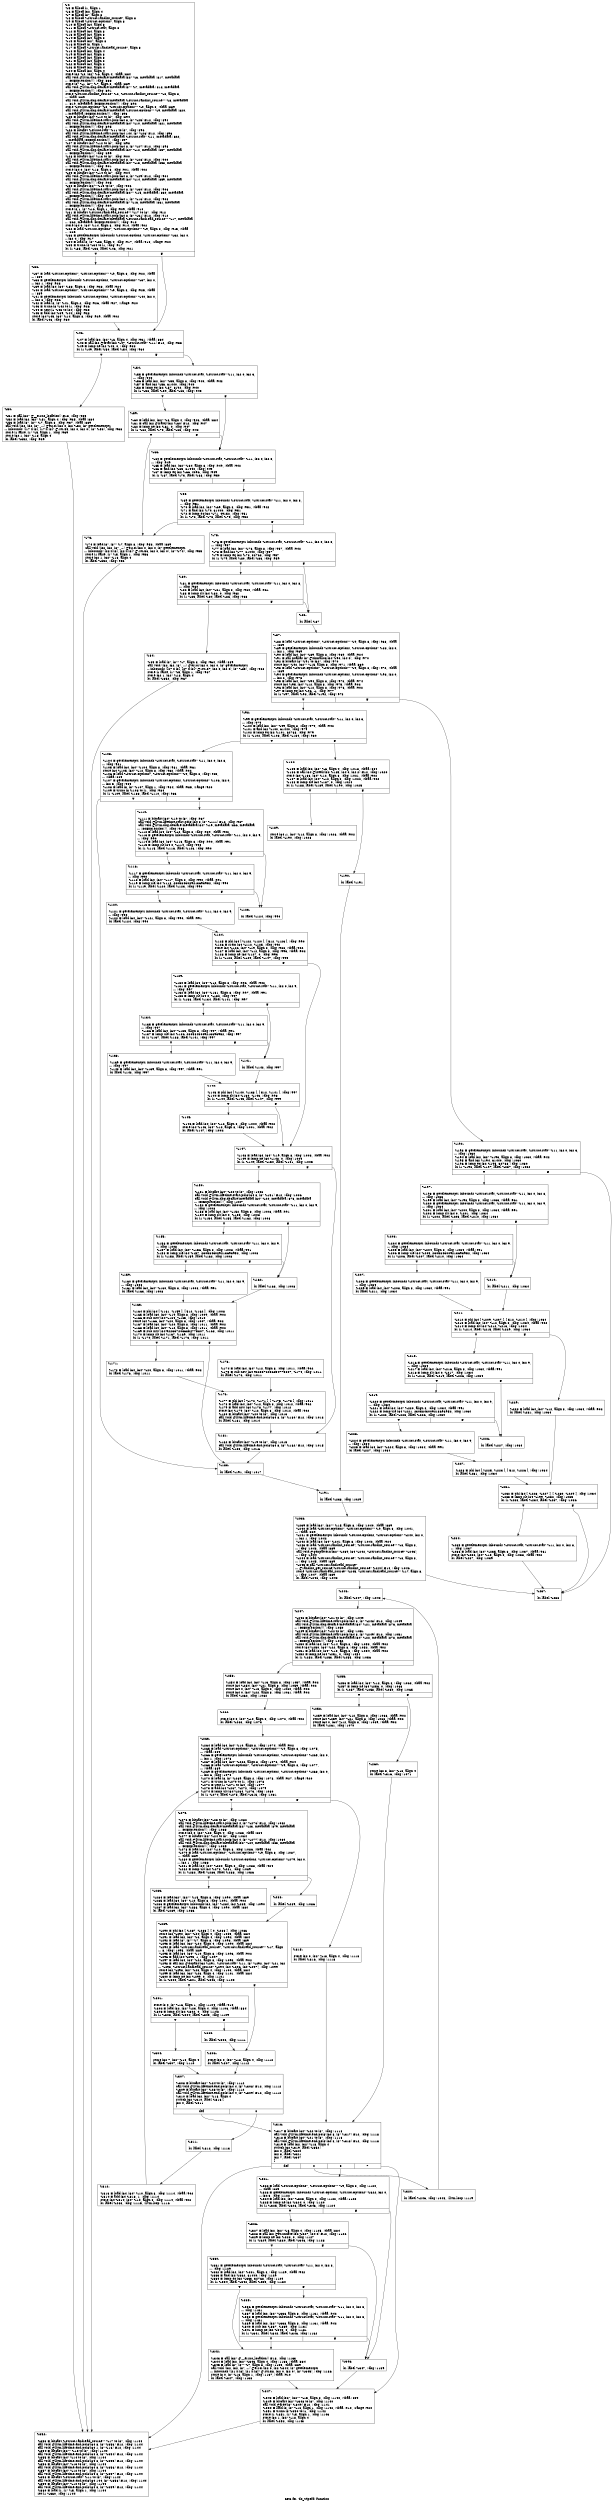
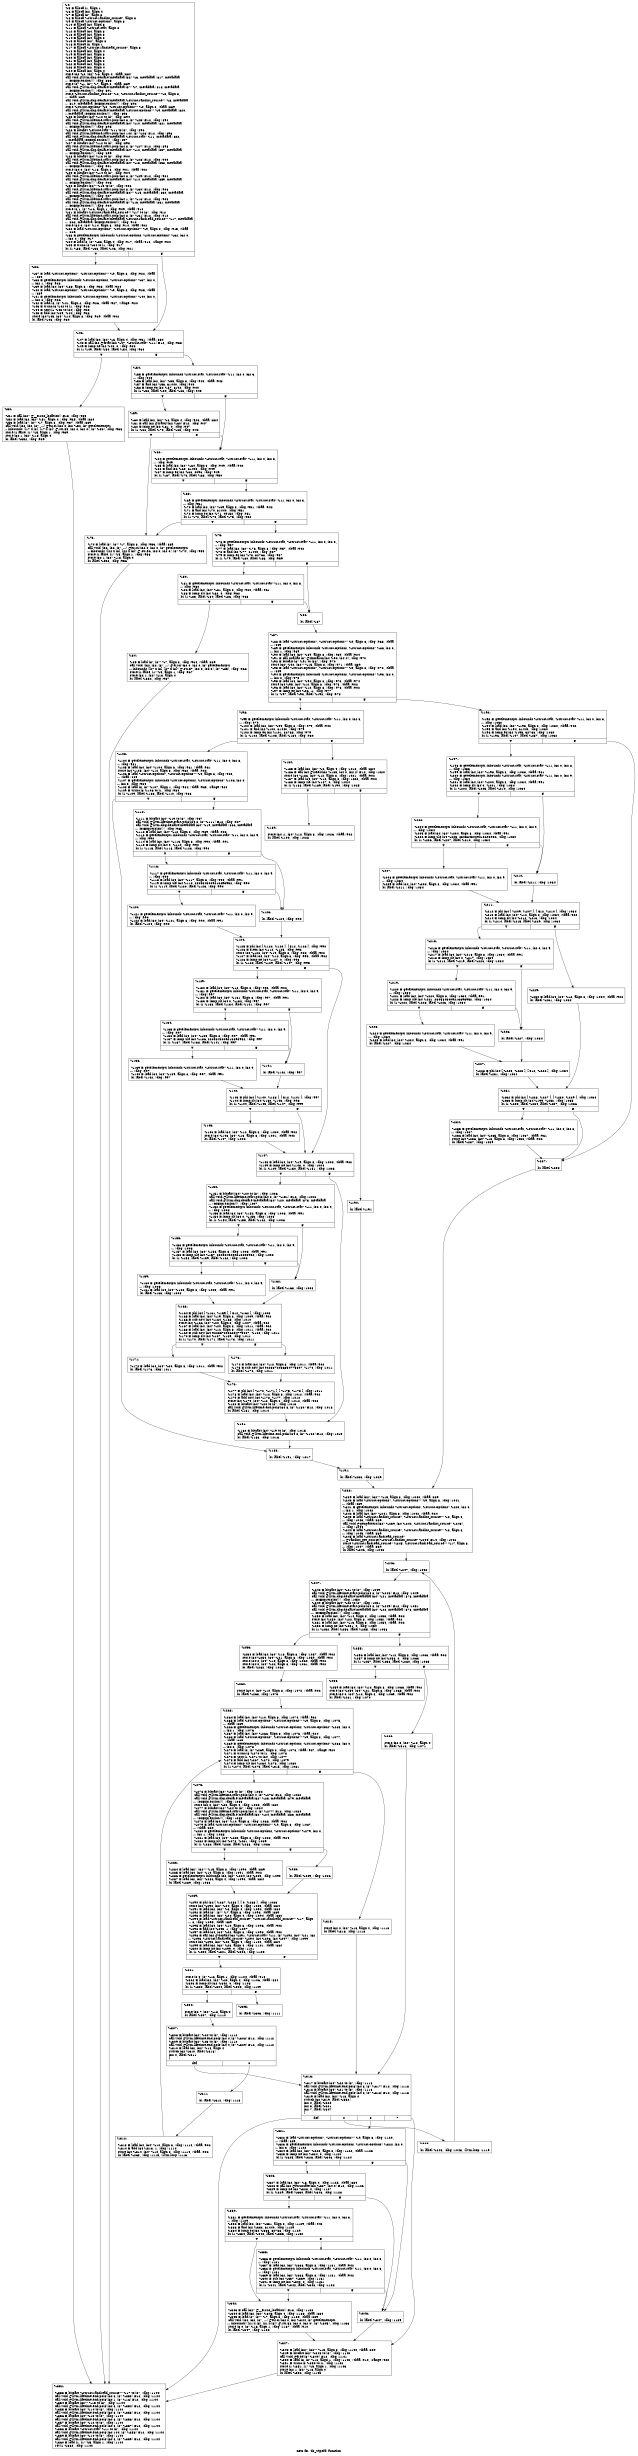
(202, 1407) -> (286, 1348)
(326, 1565) -> (373, 1537)
(479, 1587) -> (443, 1304)
(240, 2058) -> none
